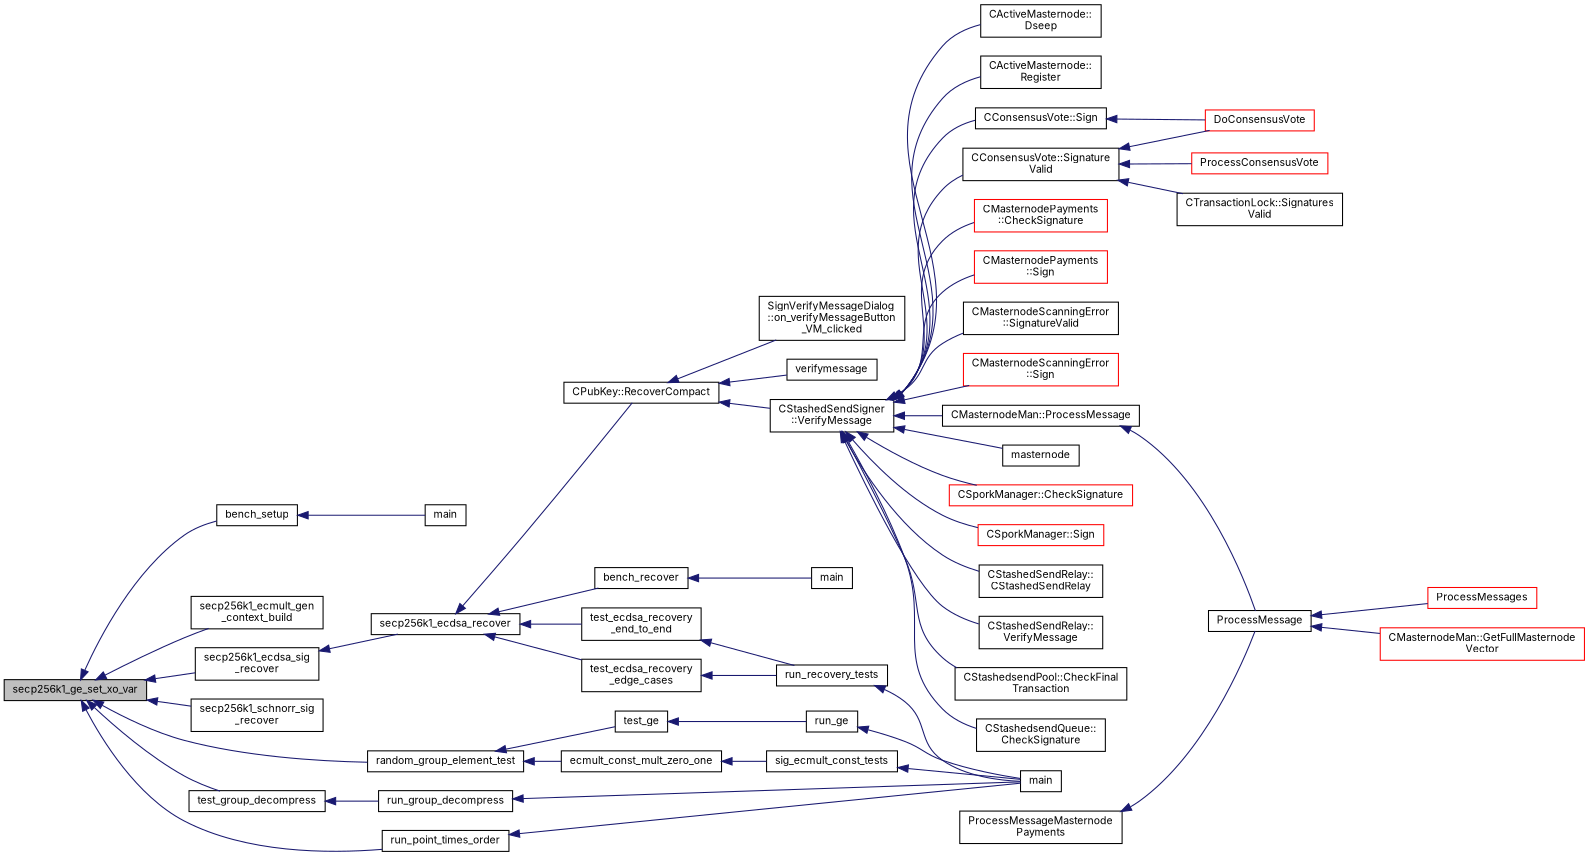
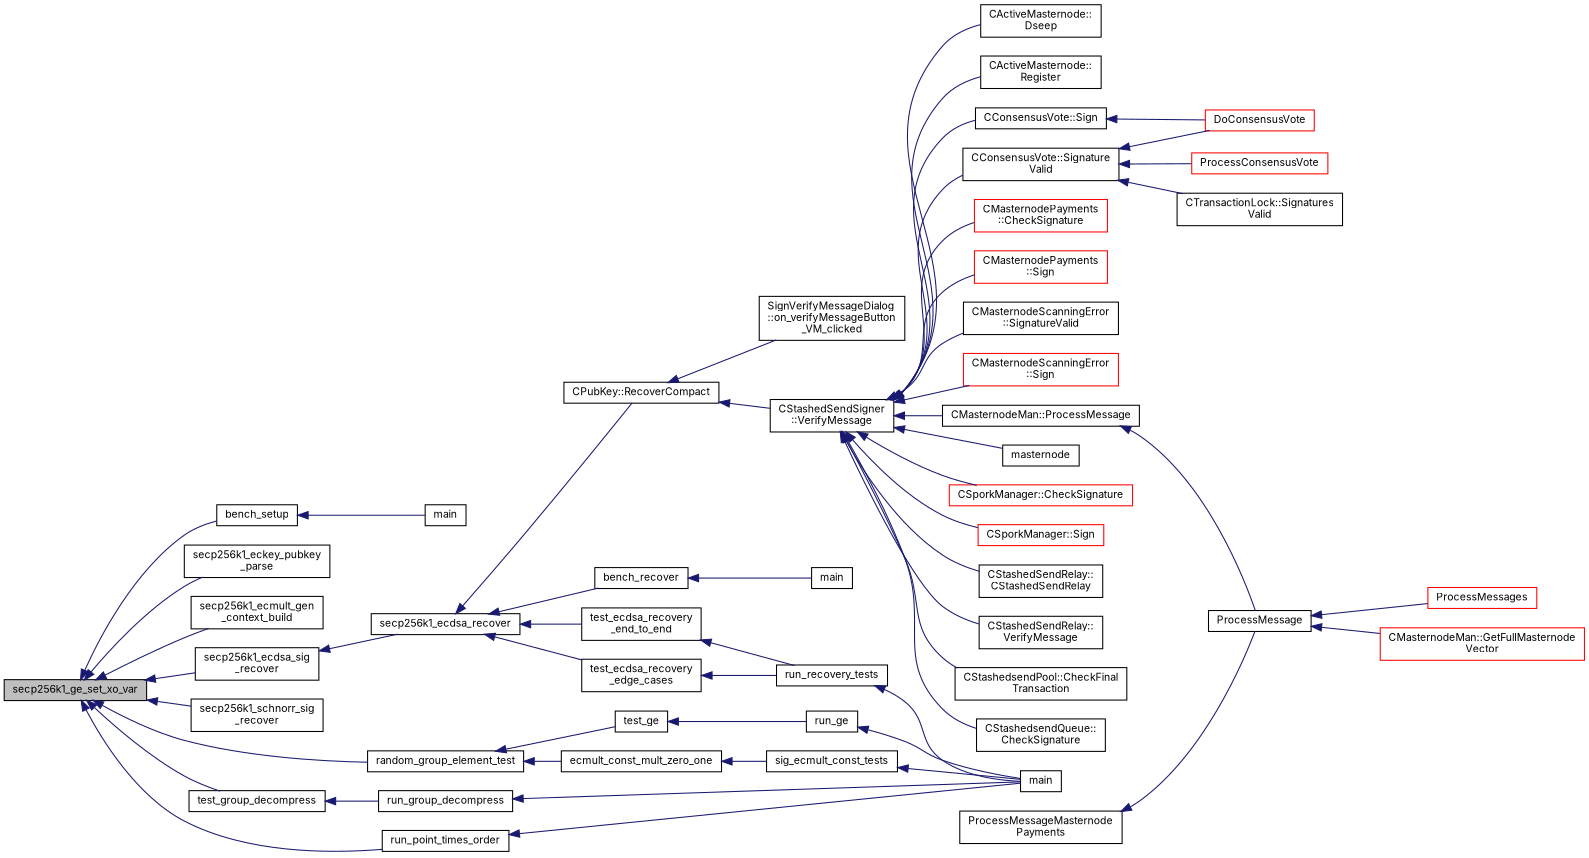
(832, 370) -> none
none -> (257, 561)
